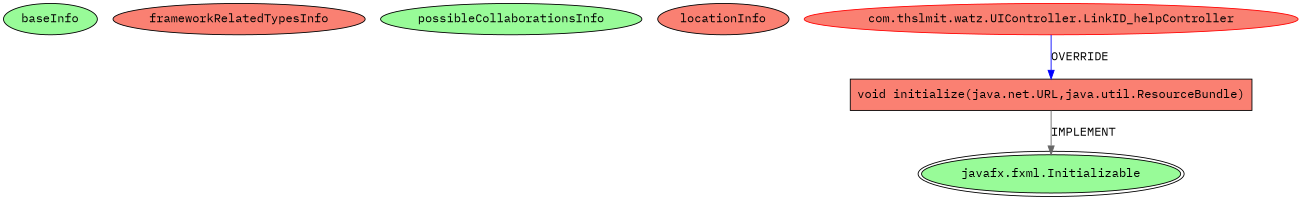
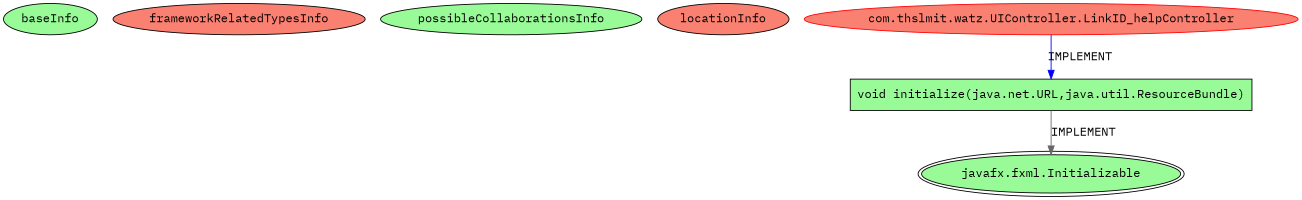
(1080, 57) -> (1080, 57)
(1051, 95) -> (1051, 95)
